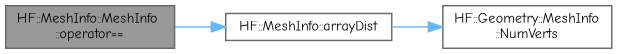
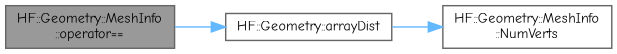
(90, 27) -> (90, 27)
(309, 27) -> (309, 27)
